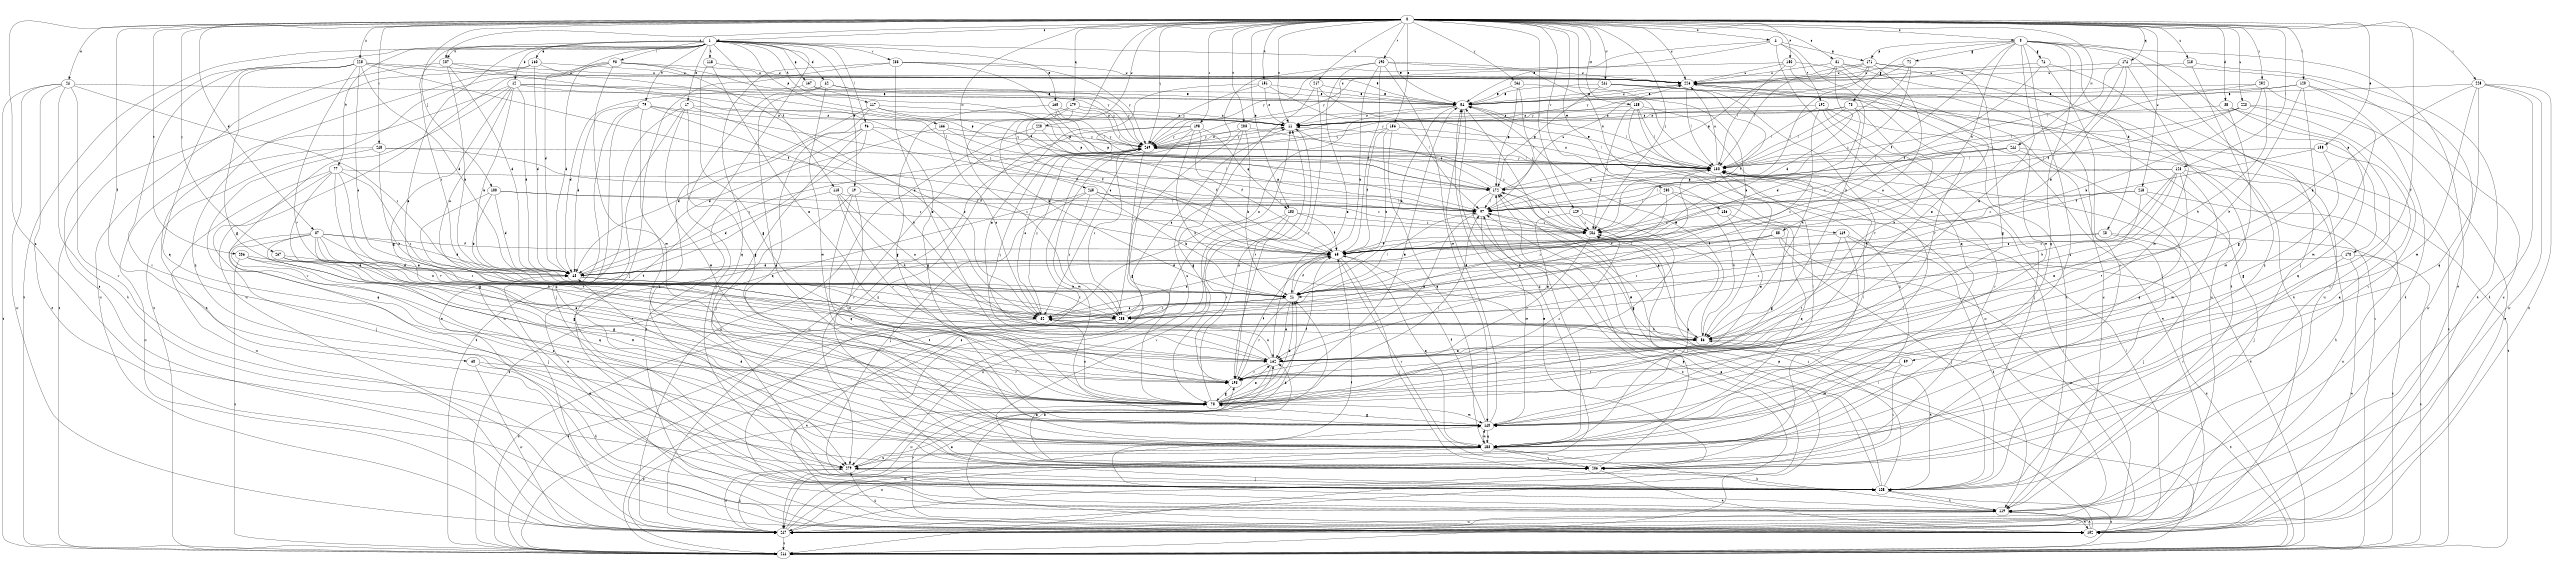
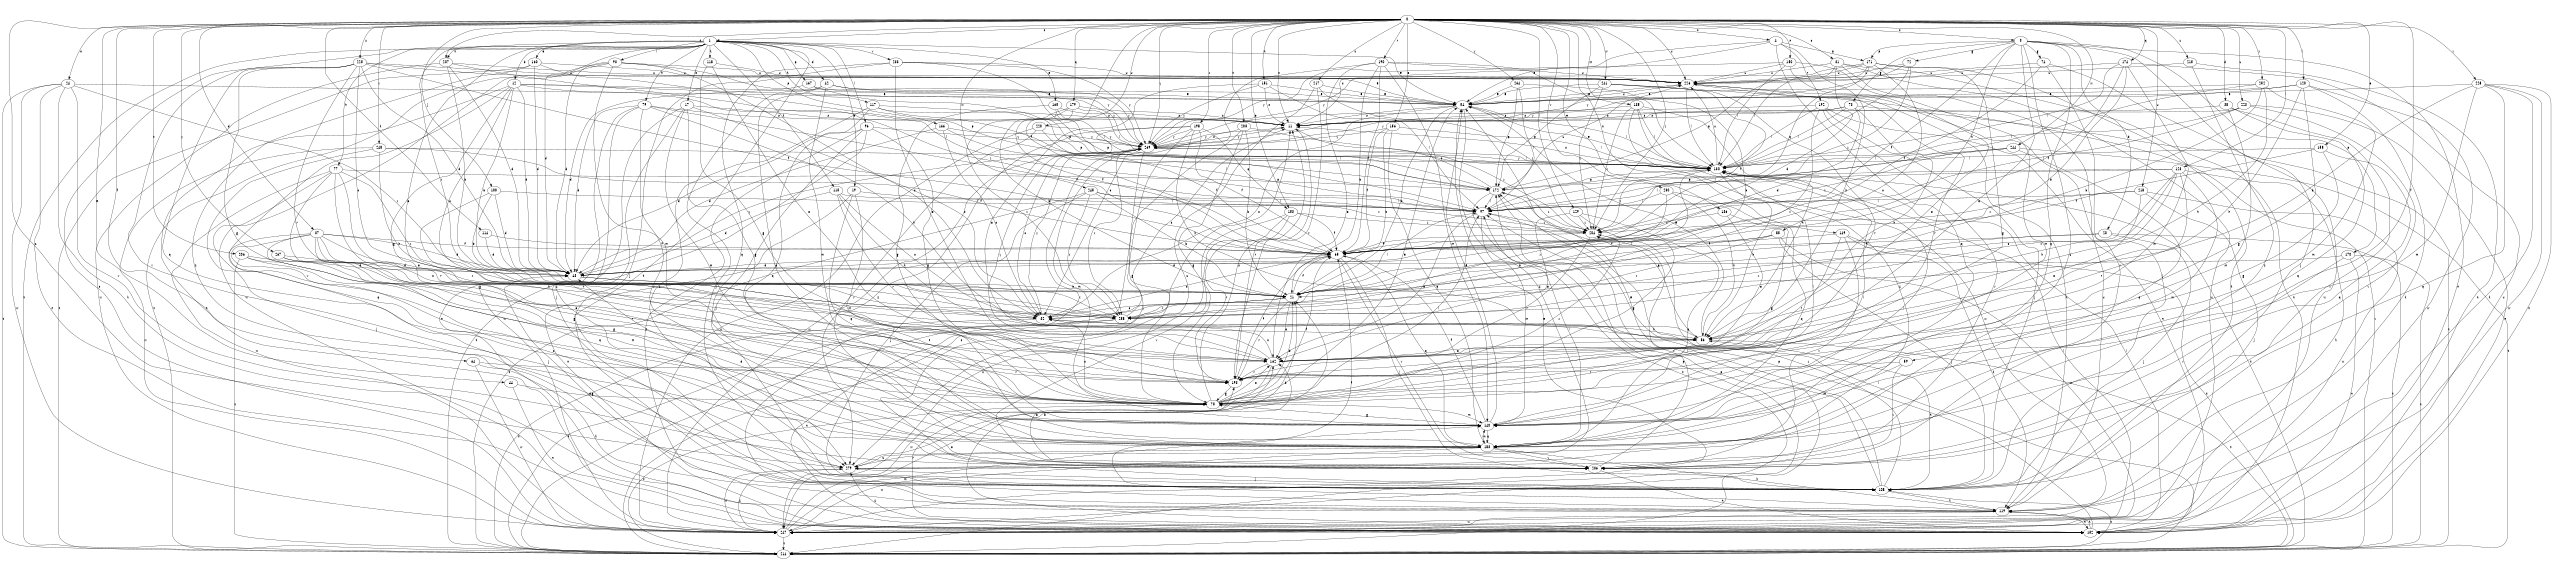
(1790, 137) -> (1790, 137)
(1014, 219) -> (1579, 152)
none -> (485, 233)
(473, 362) -> (473, 362)
none -> (511, 383)
(2069, 391) -> (2276, 350)
